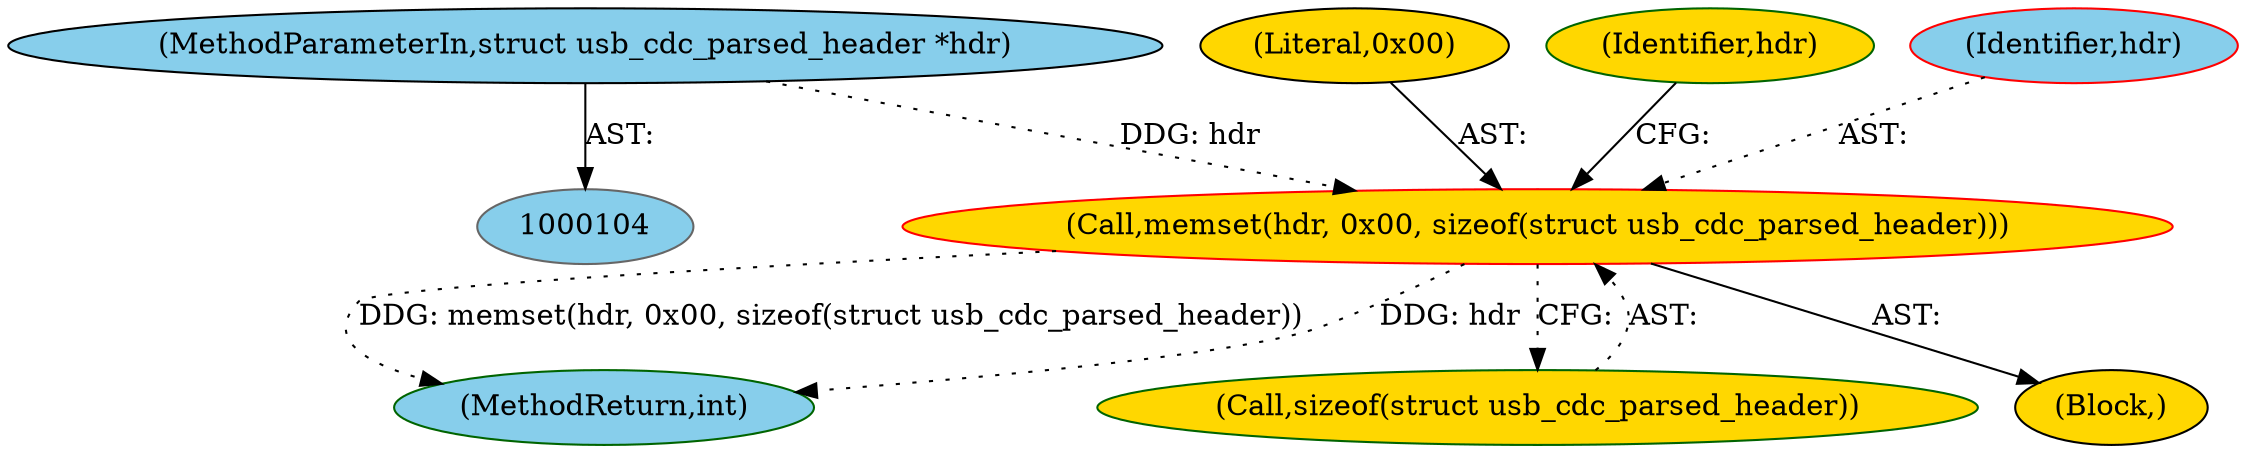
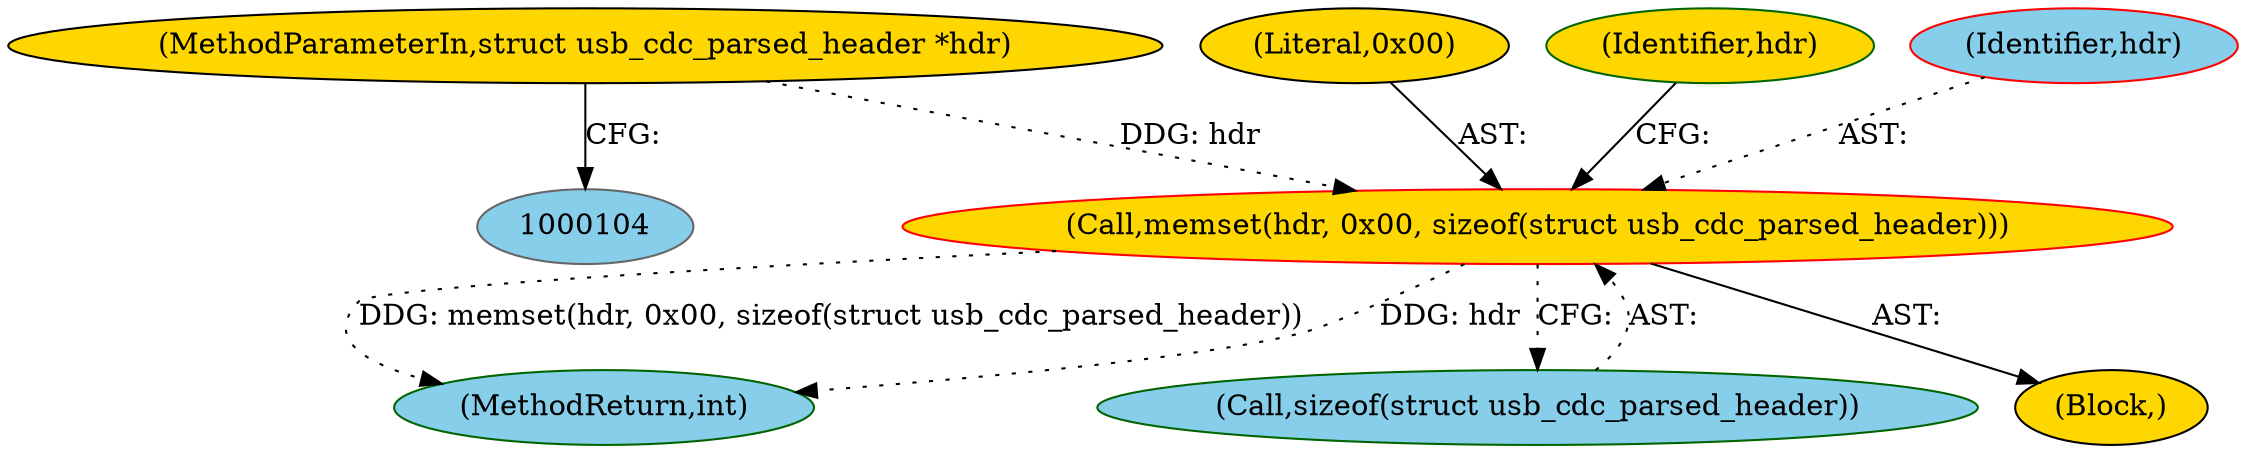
(585, 46) -> (585, 46)
(625, 136) -> (628, 136)
(1538, 408) -> (1538, 408)
